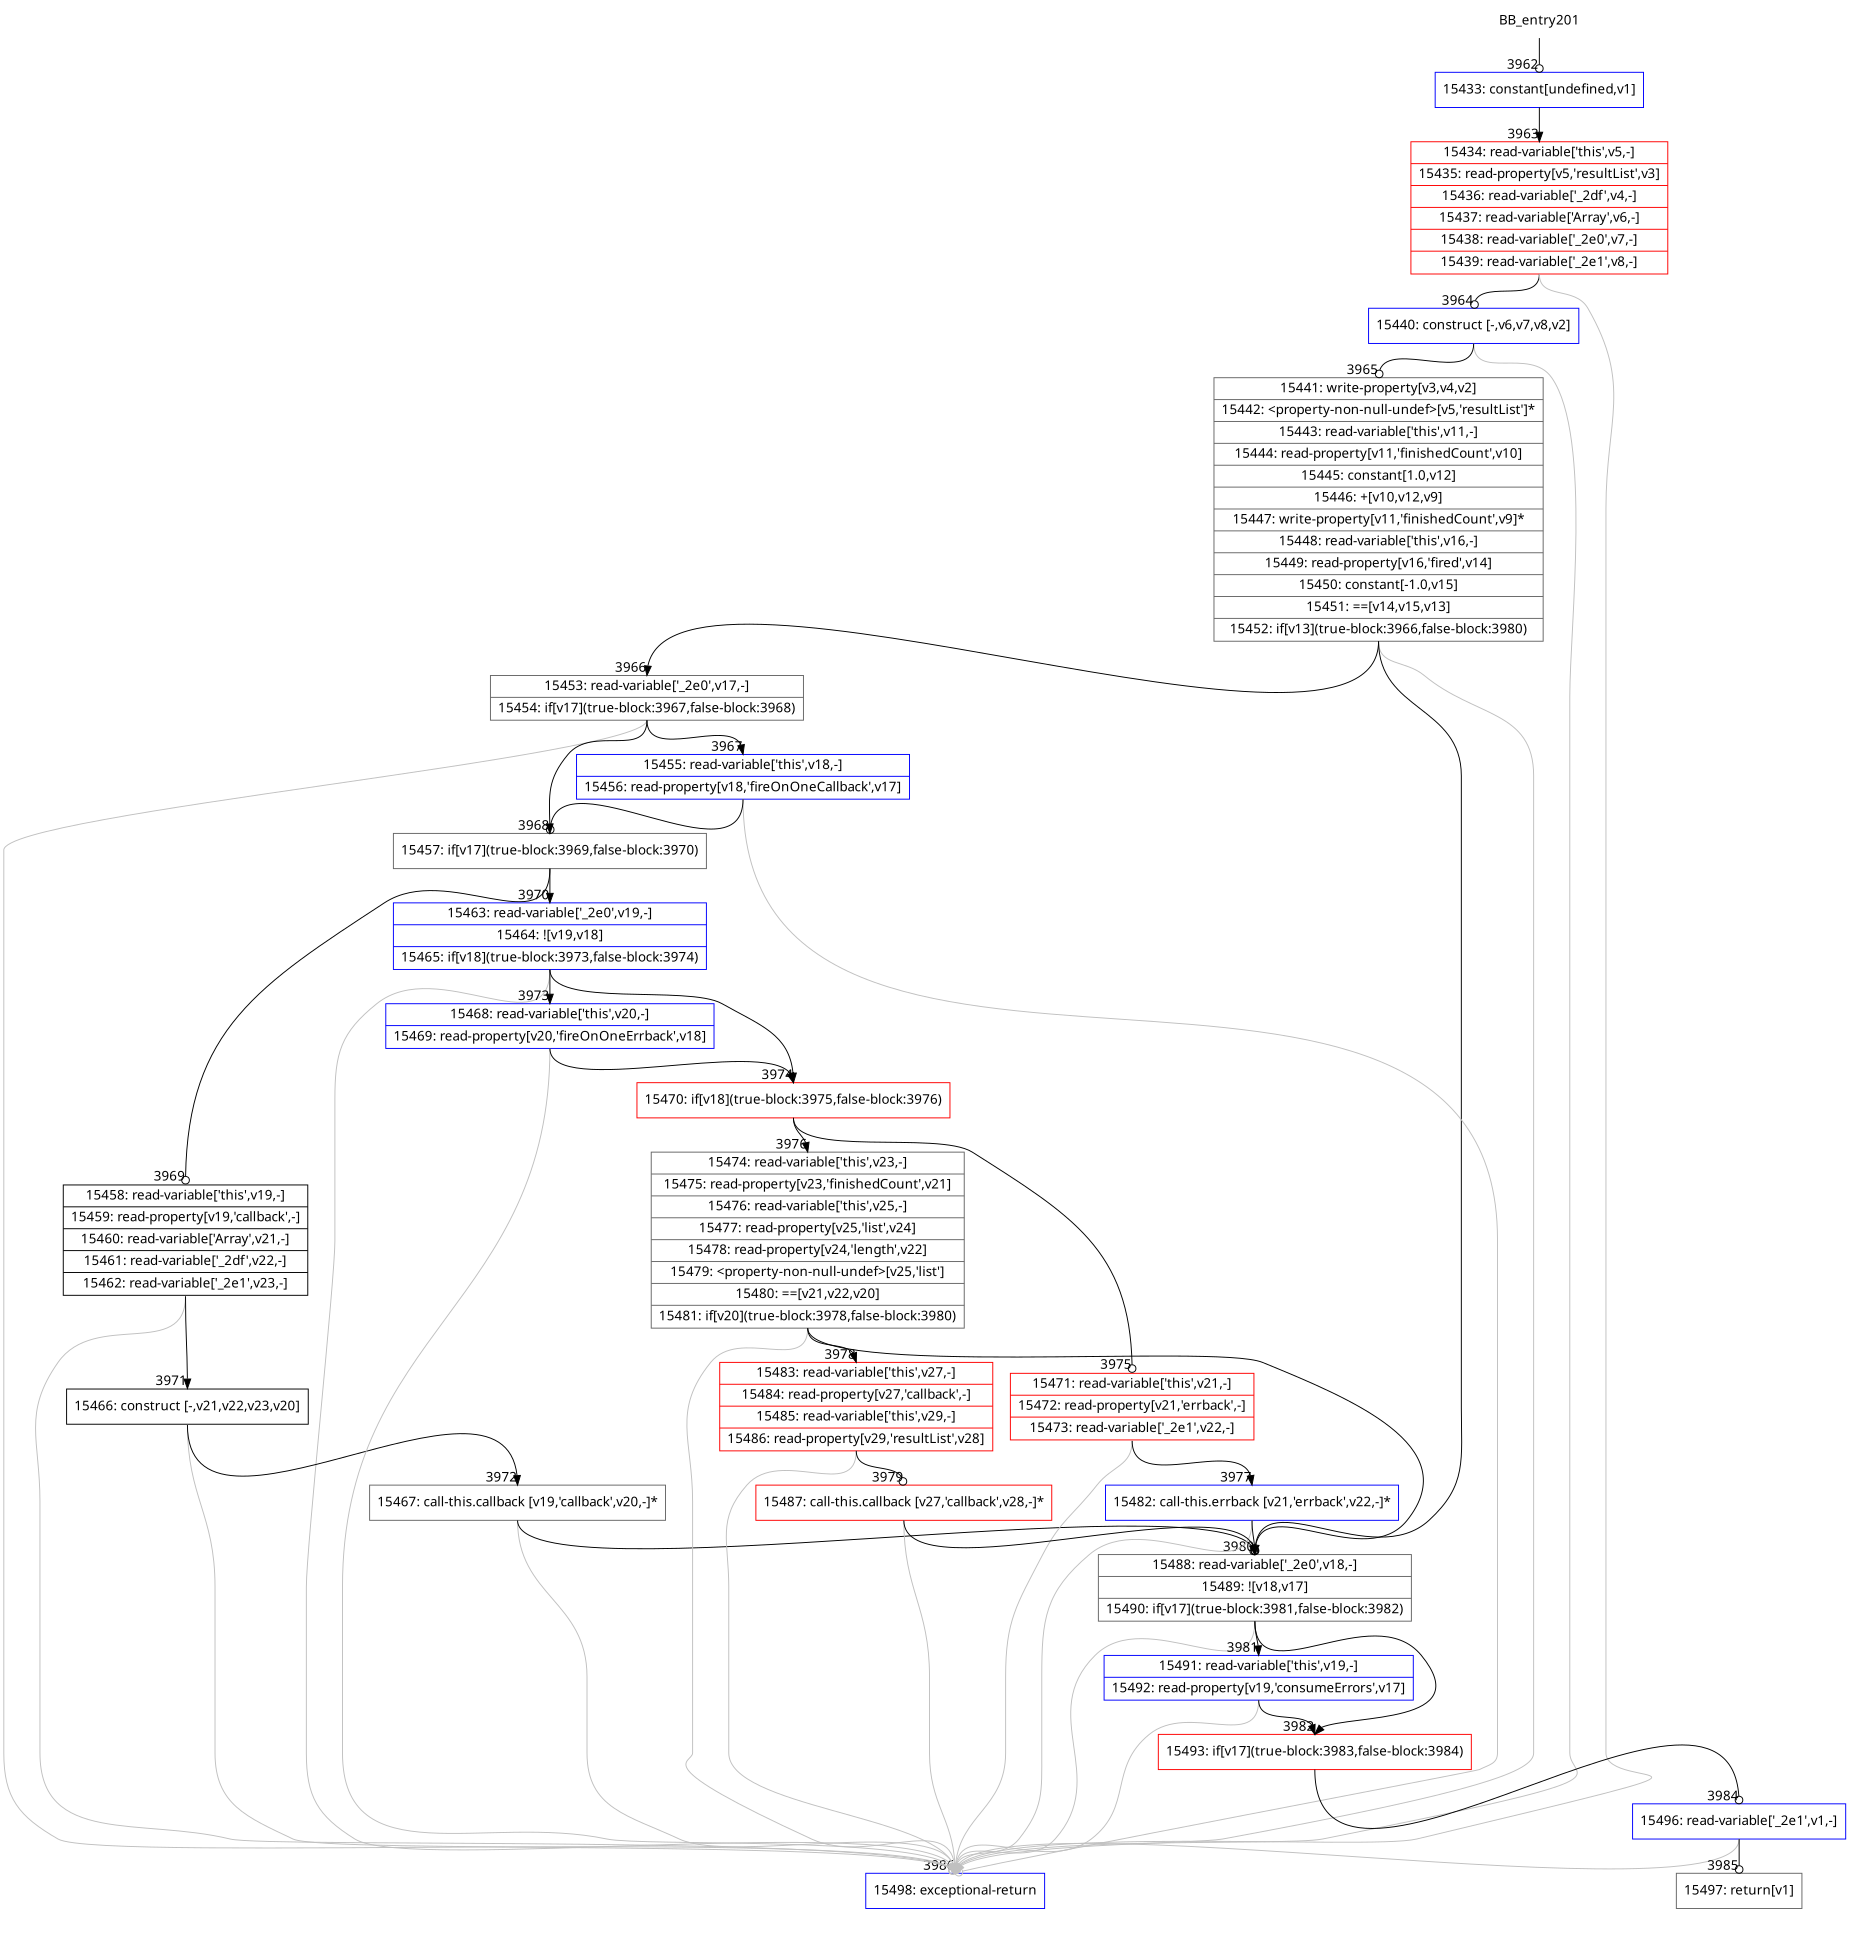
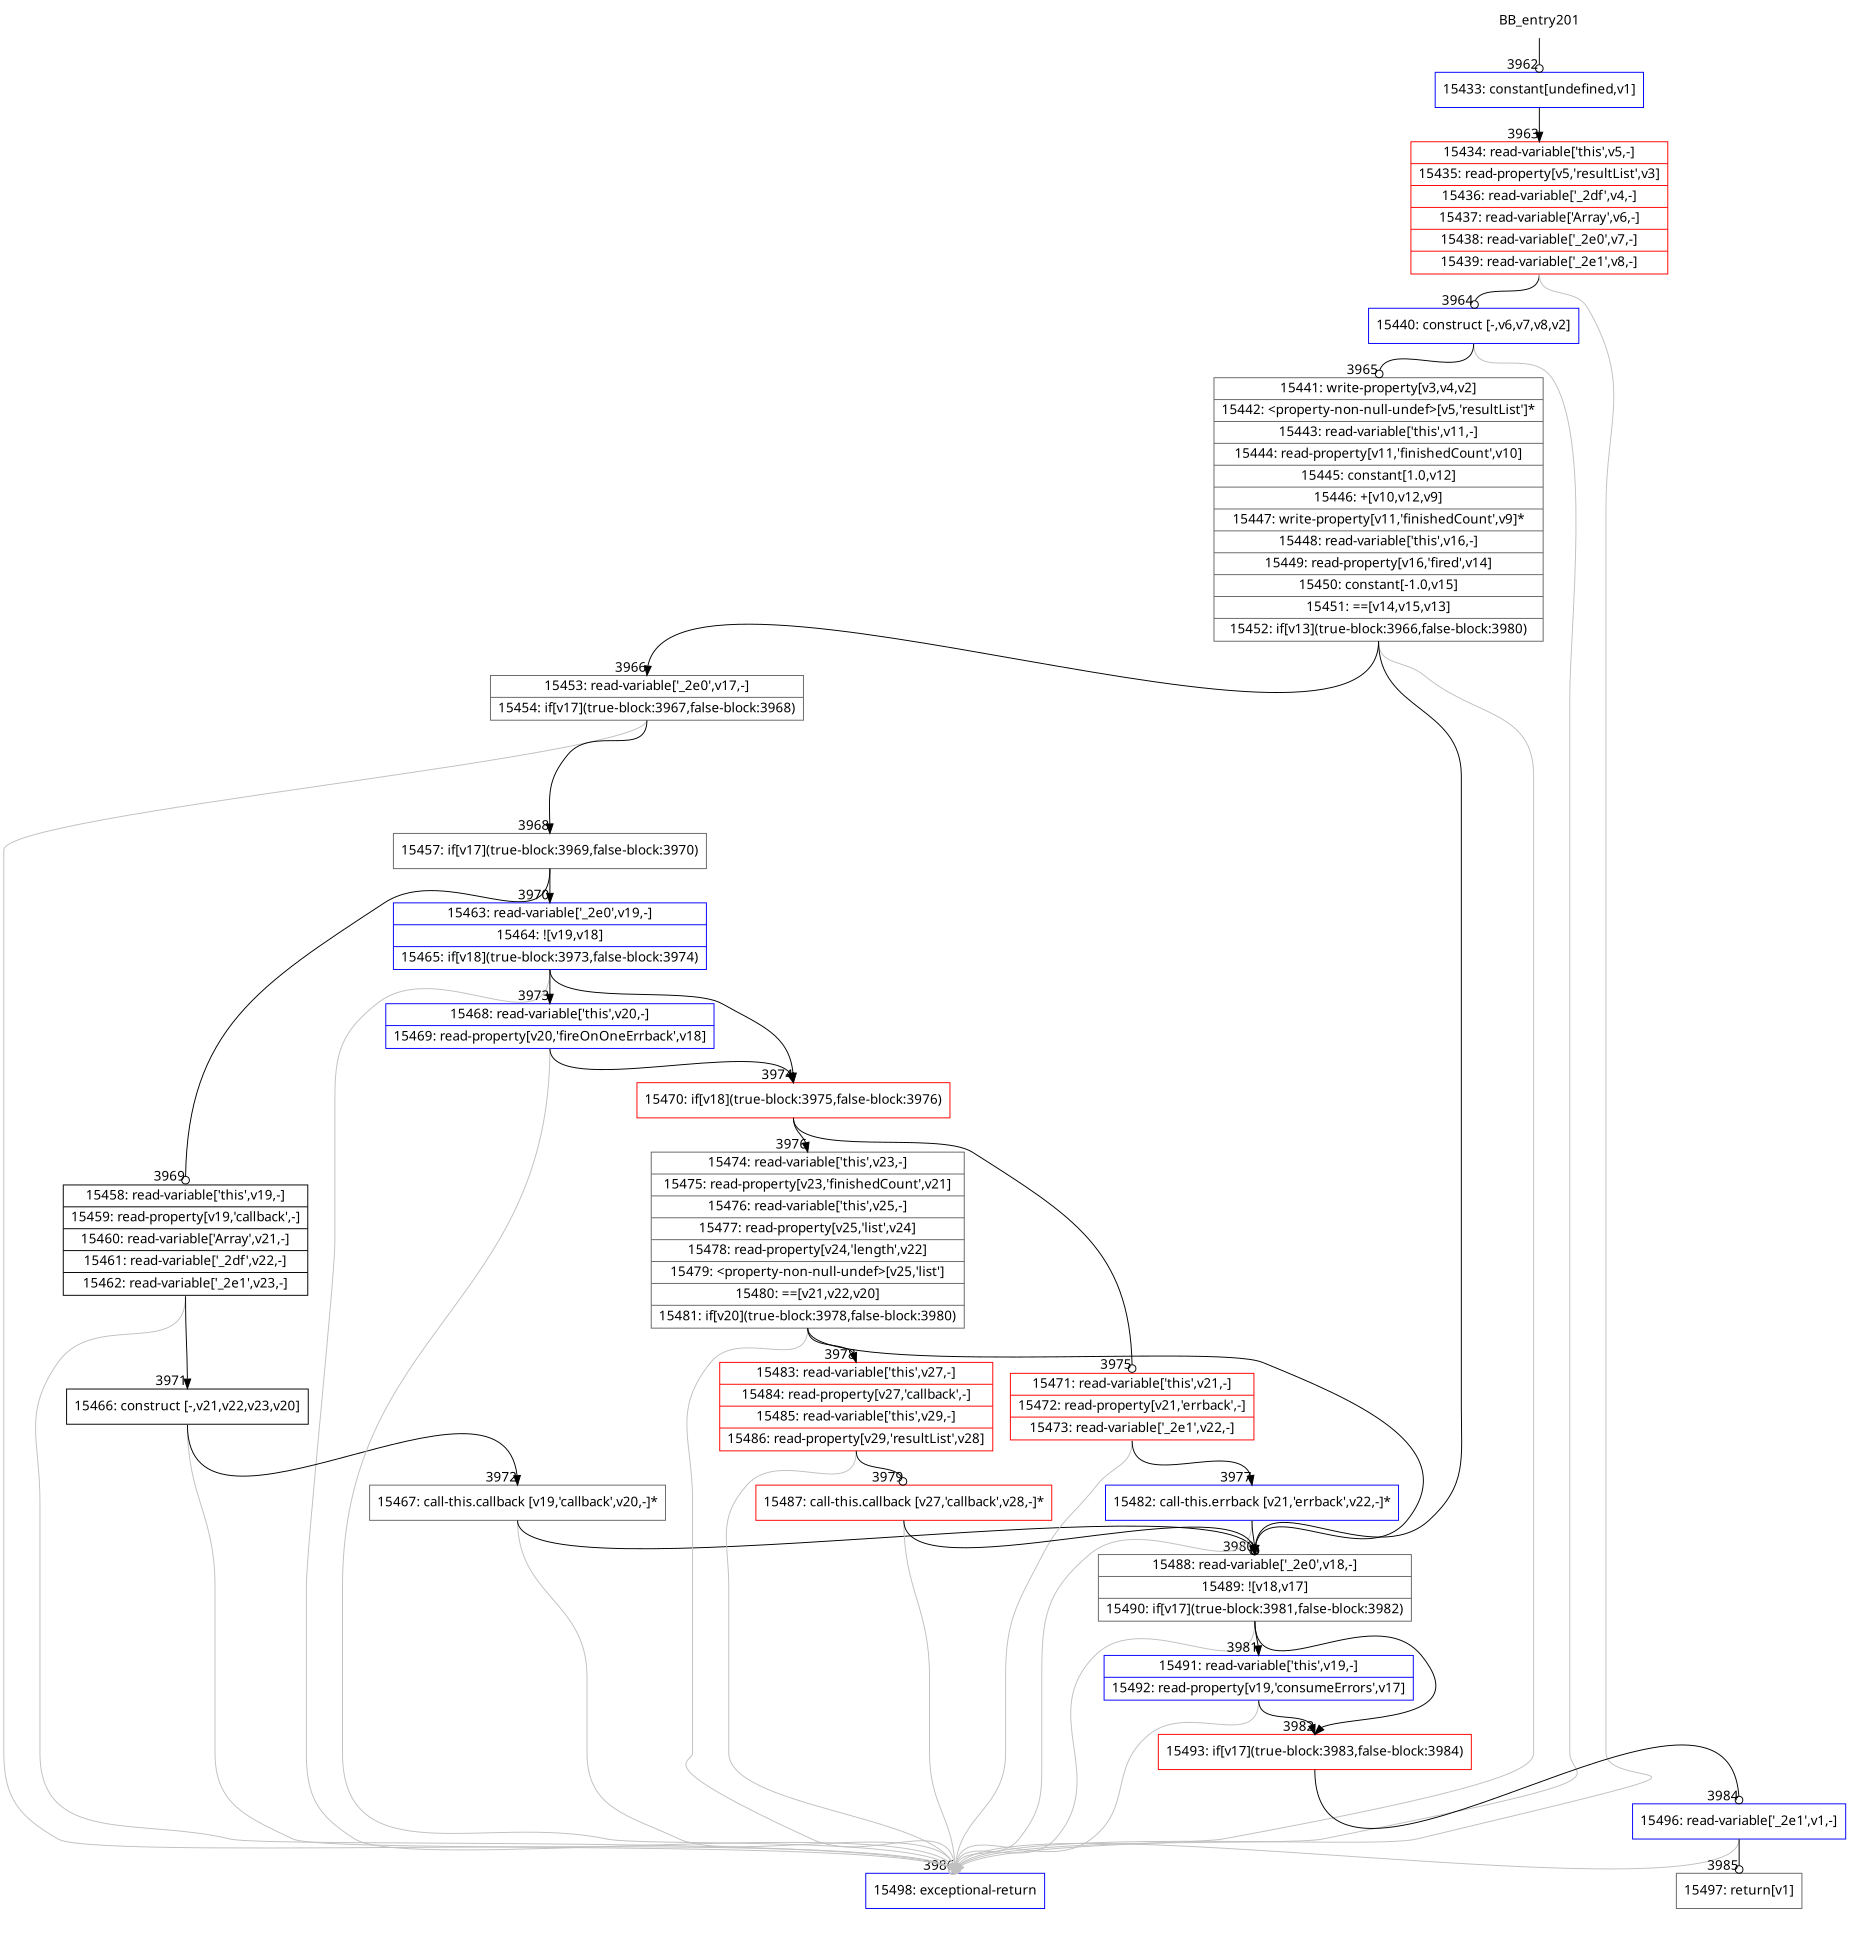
(743, 777) -> none
